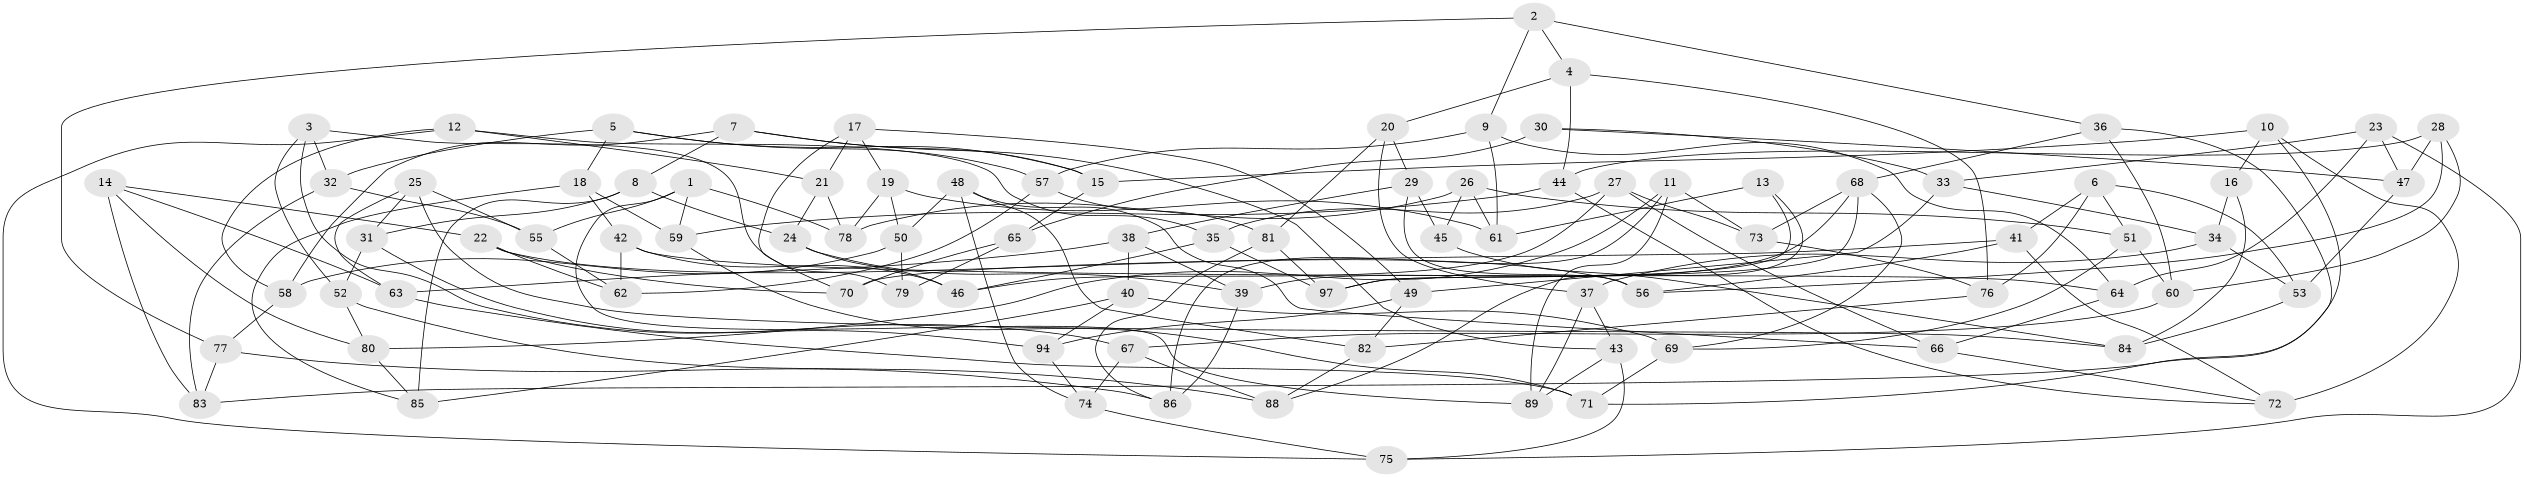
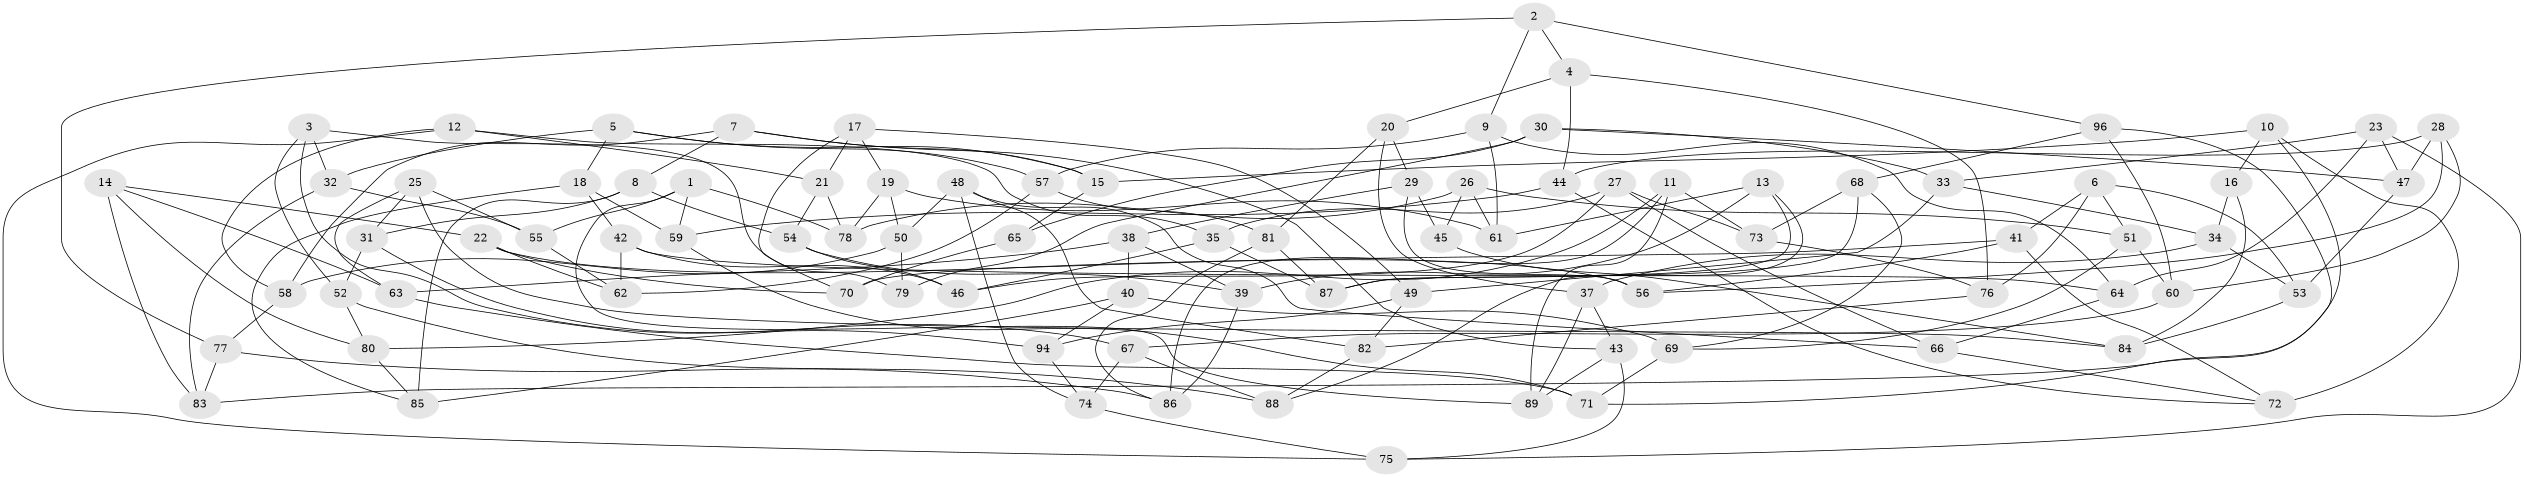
(2101, 128) -> (2101, 128)
(790, 239) -> (790, 239)
(959, 266) -> (1249, 194)
(1567, 276) -> (1513, 274)
(1327, 294) -> (1327, 294)
